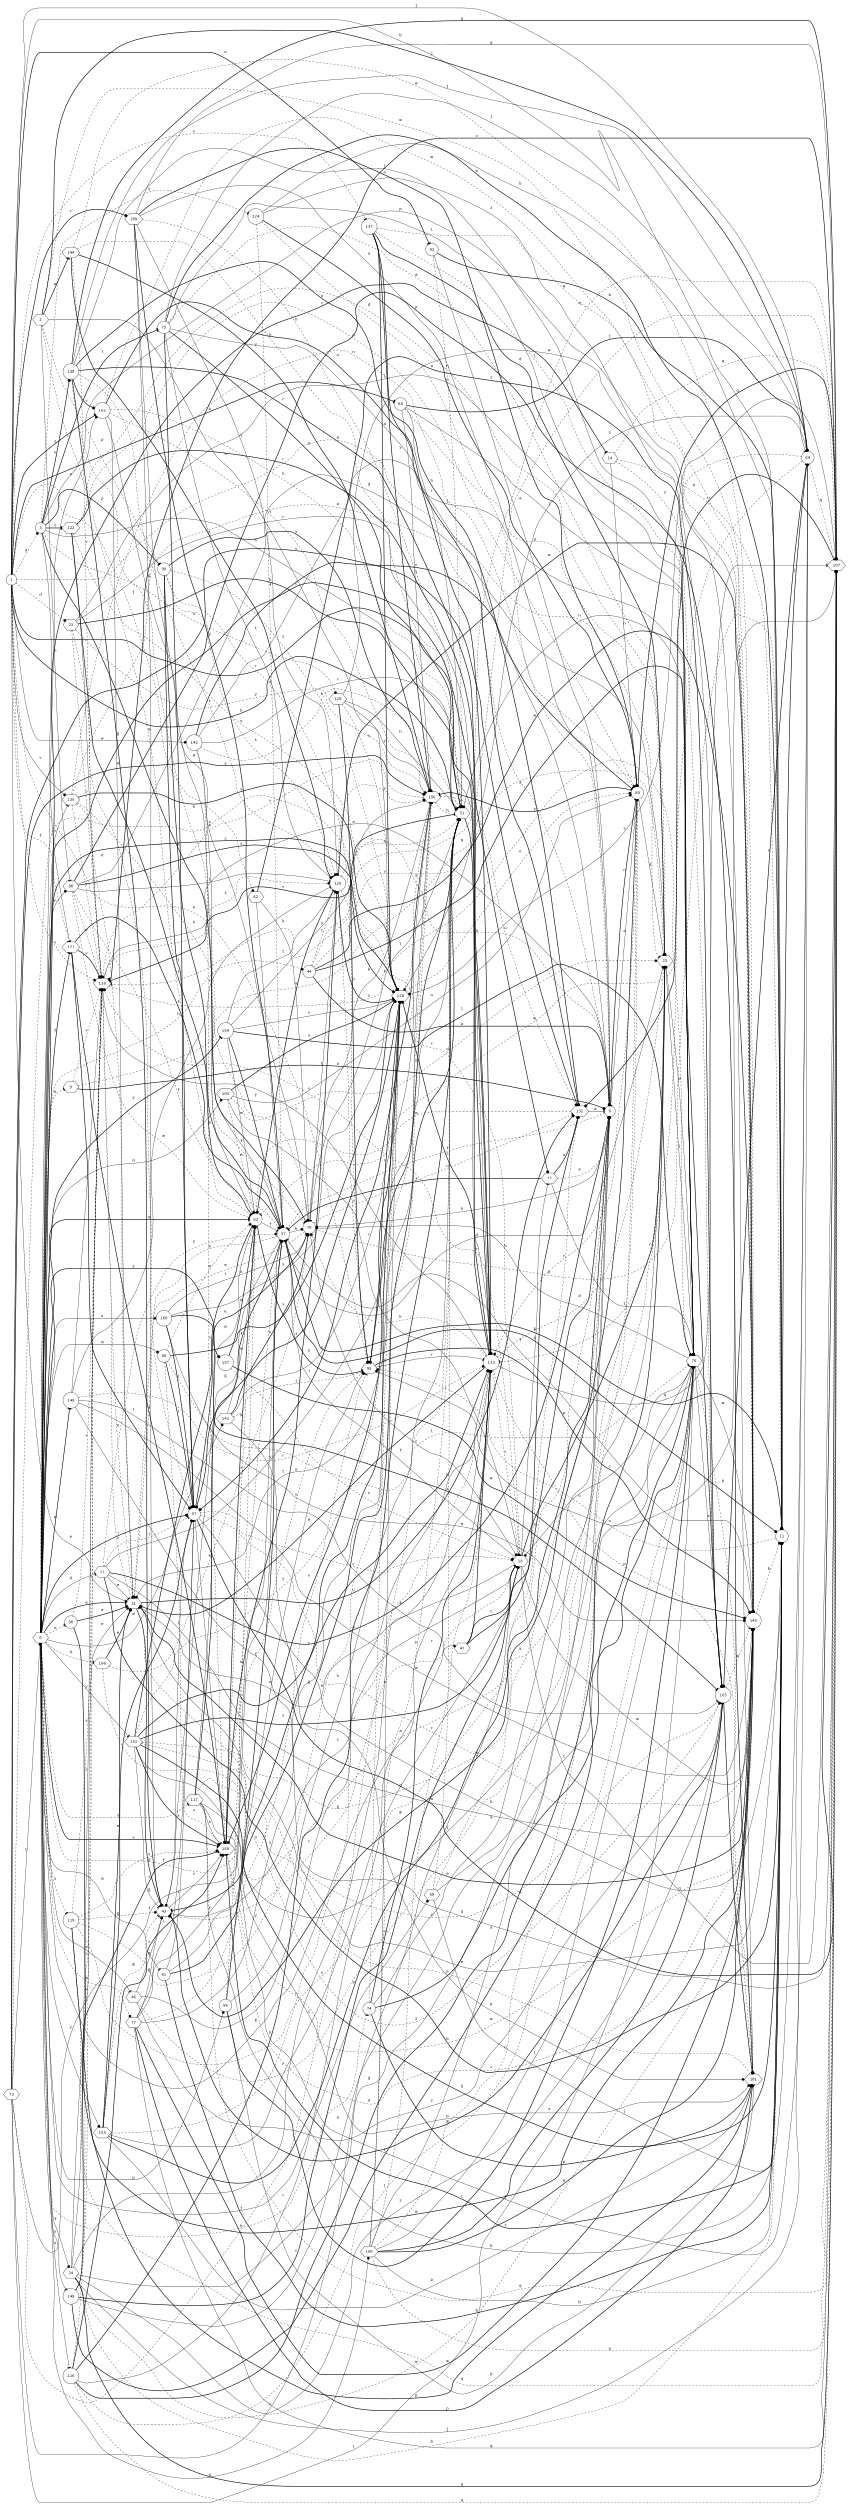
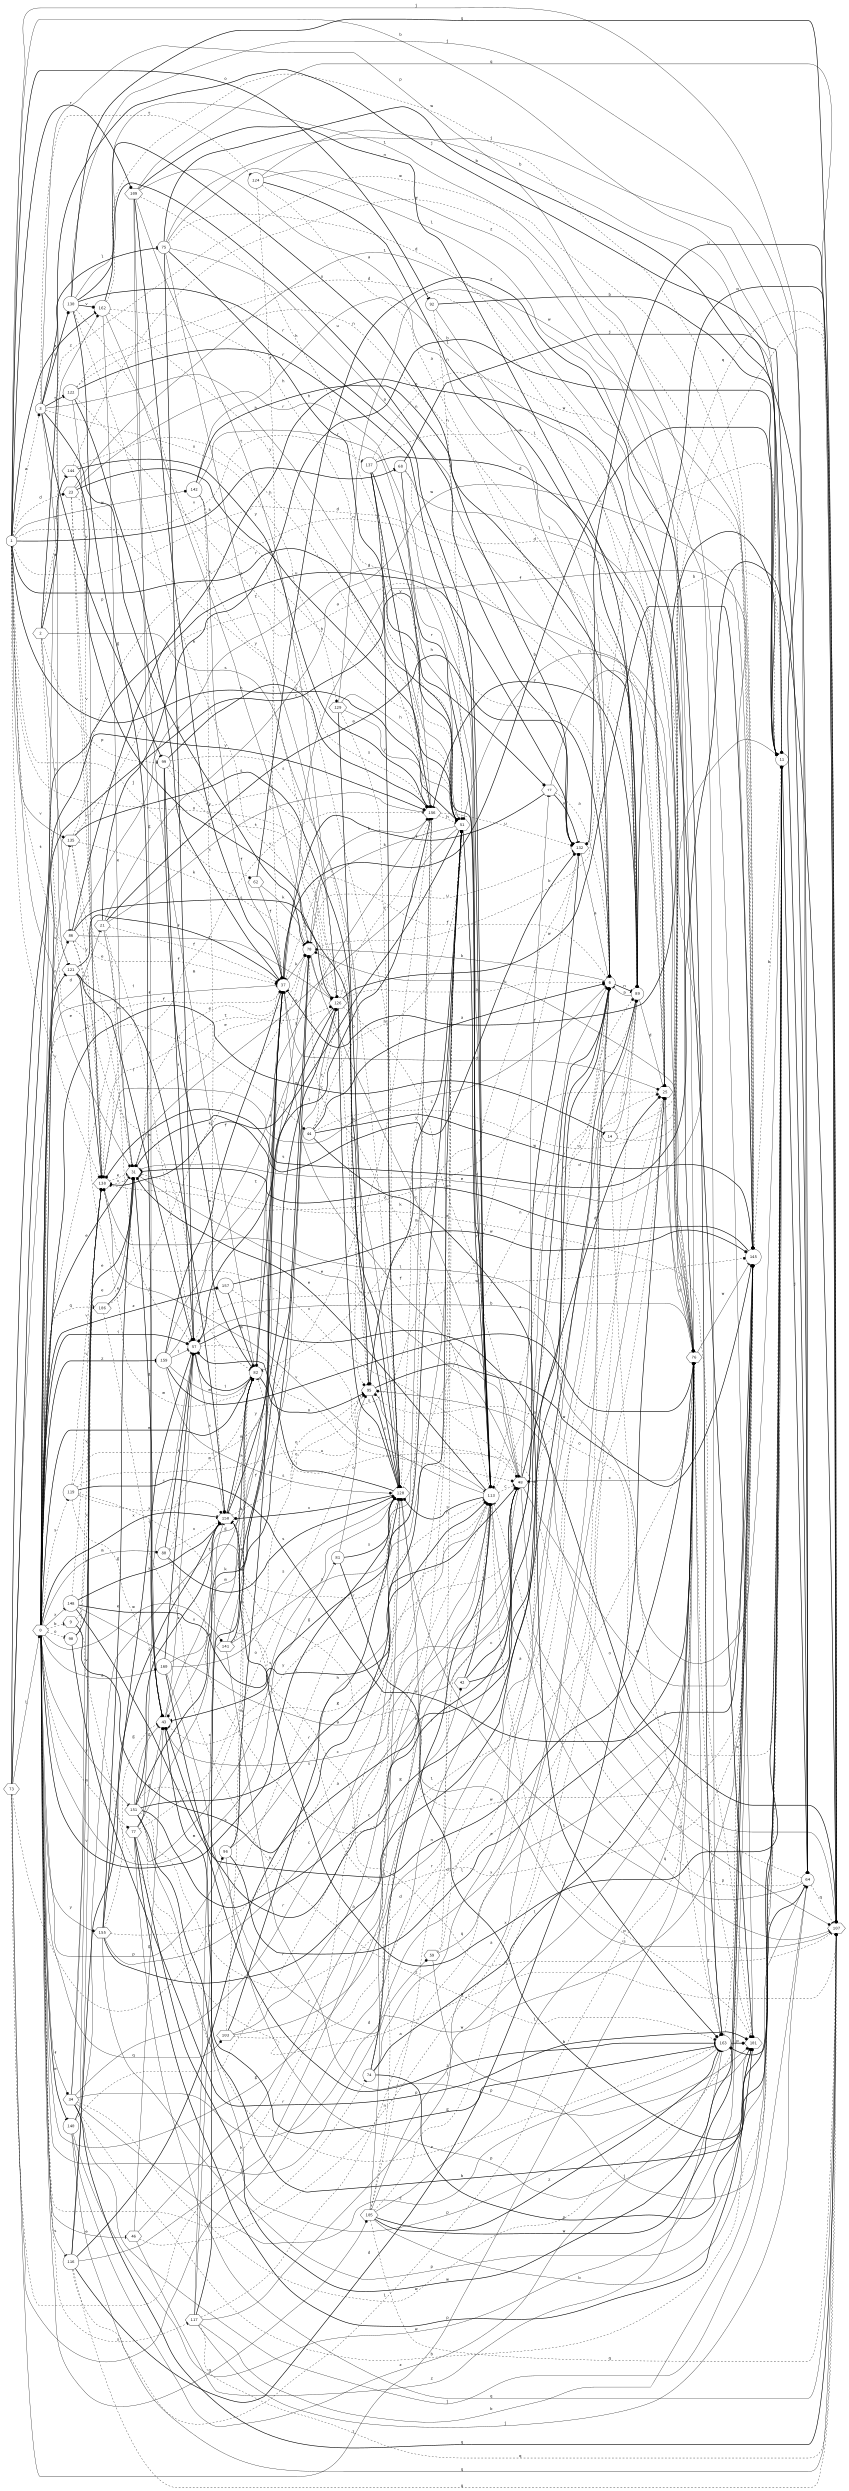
(71, 528) -> (71, 392)
(617, 760) -> (397, 1269)
(338, 883) -> (338, 1003)
(296, 1381) -> (296, 1454)
(520, 1561) -> (520, 1483)
none -> (360, 1598)
(183, 1836) -> (179, 1354)
(153, 1907) -> (32, 1289)
(88, 2024) -> (89, 1723)
